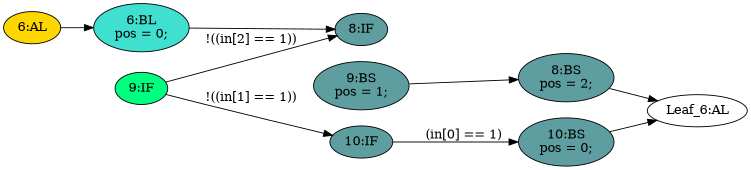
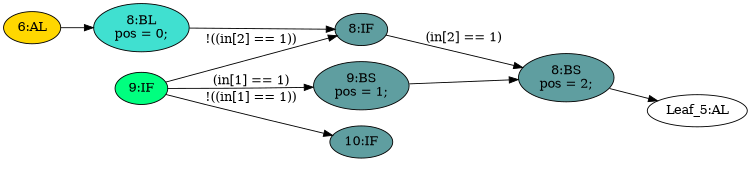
(141, 28) -> (141, 28)
none -> (450, 50)
none -> (236, 88)
(697, 111) -> (697, 111)
(566, 142) -> none
